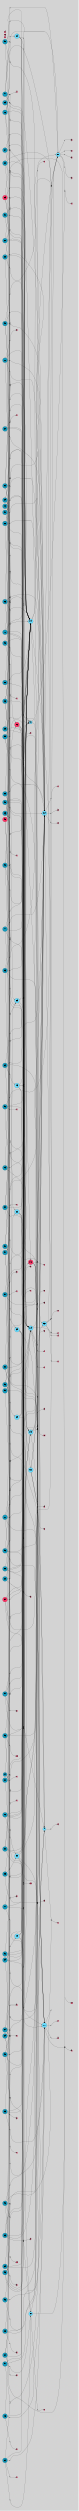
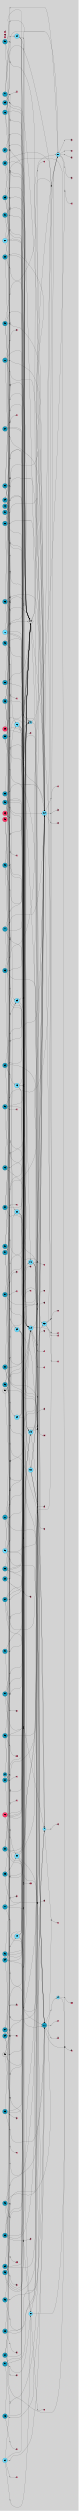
(5, 198) -> (5, 198)
(5, 241) -> (5, 241)
(31, 621) -> (31, 621)
(5, 632) -> (5, 632)
(17, 725) -> (17, 725)
(5, 729) -> (5, 729)
(5, 813) -> (5, 813)
(31, 1262) -> (31, 1262)
(5, 1391) -> (5, 1391)
(5, 1551) -> (5, 1551)
(5, 1600) -> (5, 1600)
none -> (5, 1651)
(5, 1815) -> (5, 1815)
none -> (58, 1997)
(44, 2025) -> (44, 2025)
(5, 2055) -> (5, 2055)
(5, 2460) -> (5, 2460)
